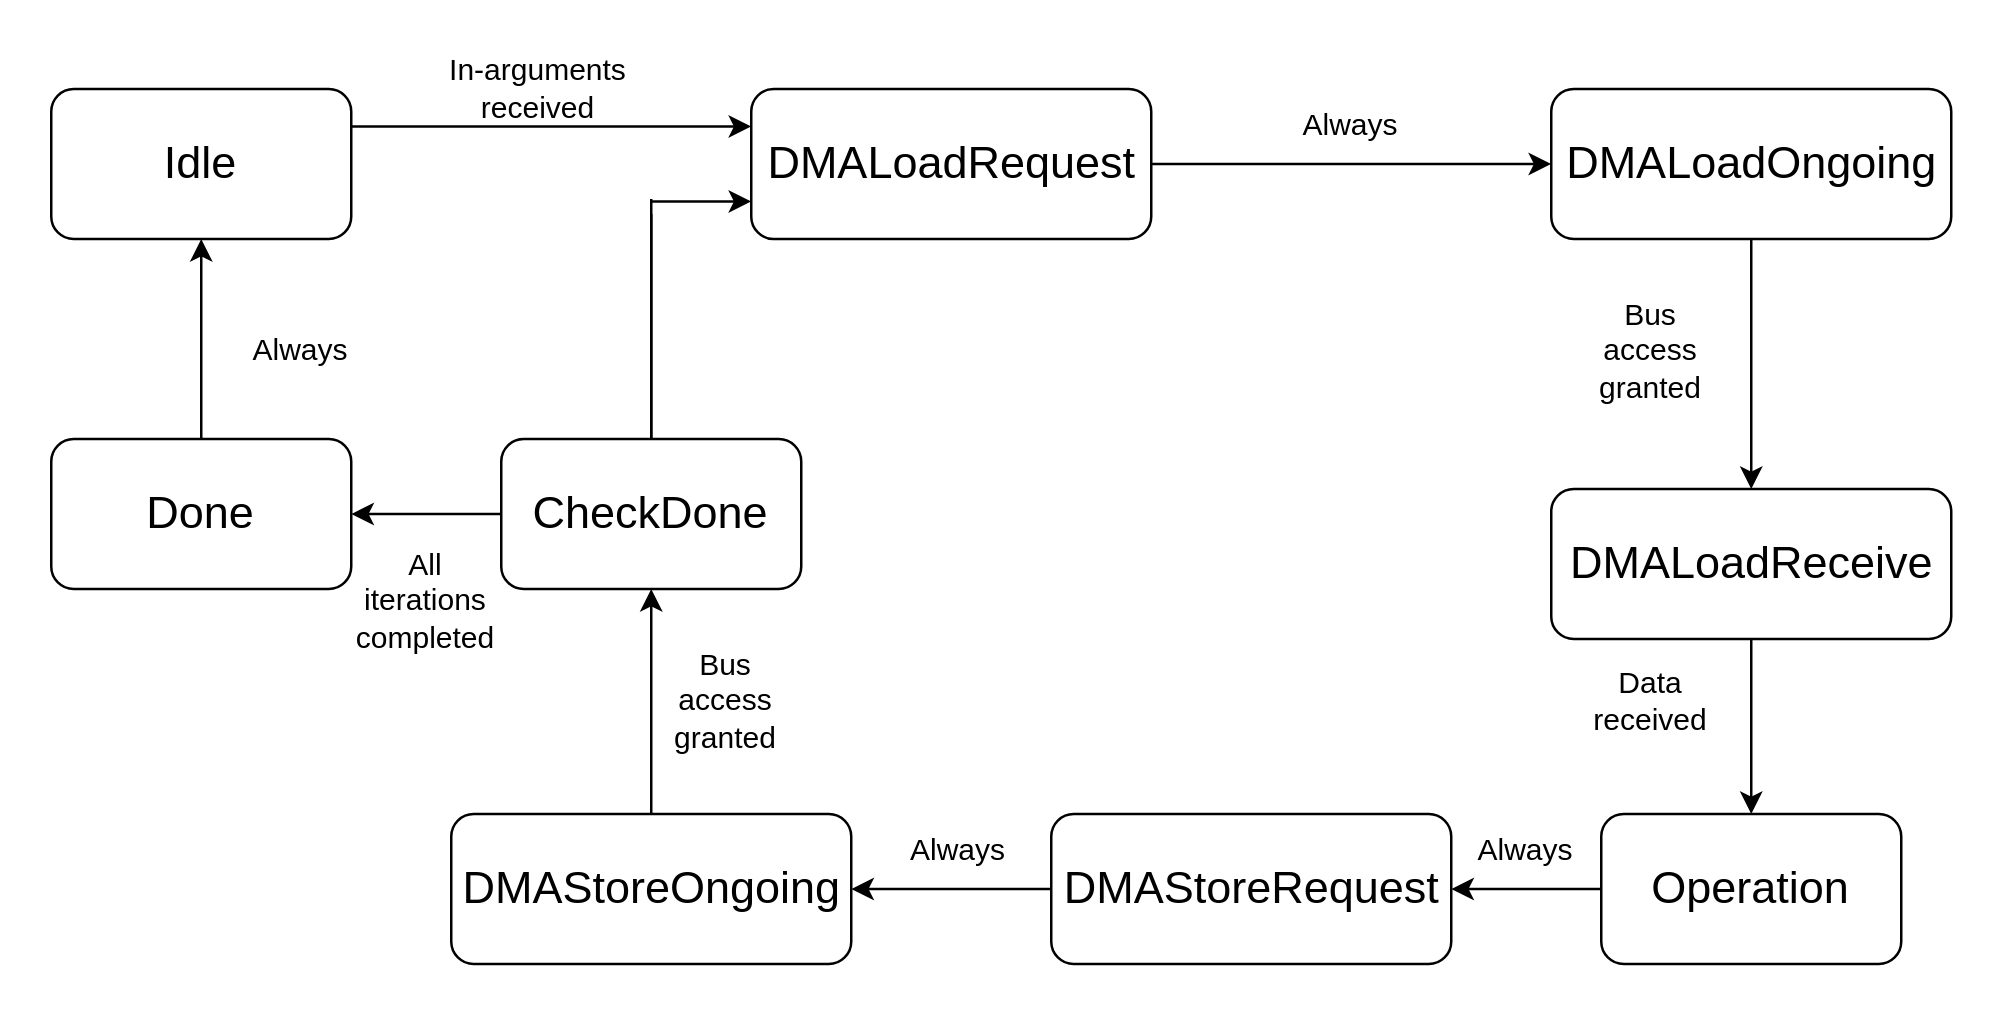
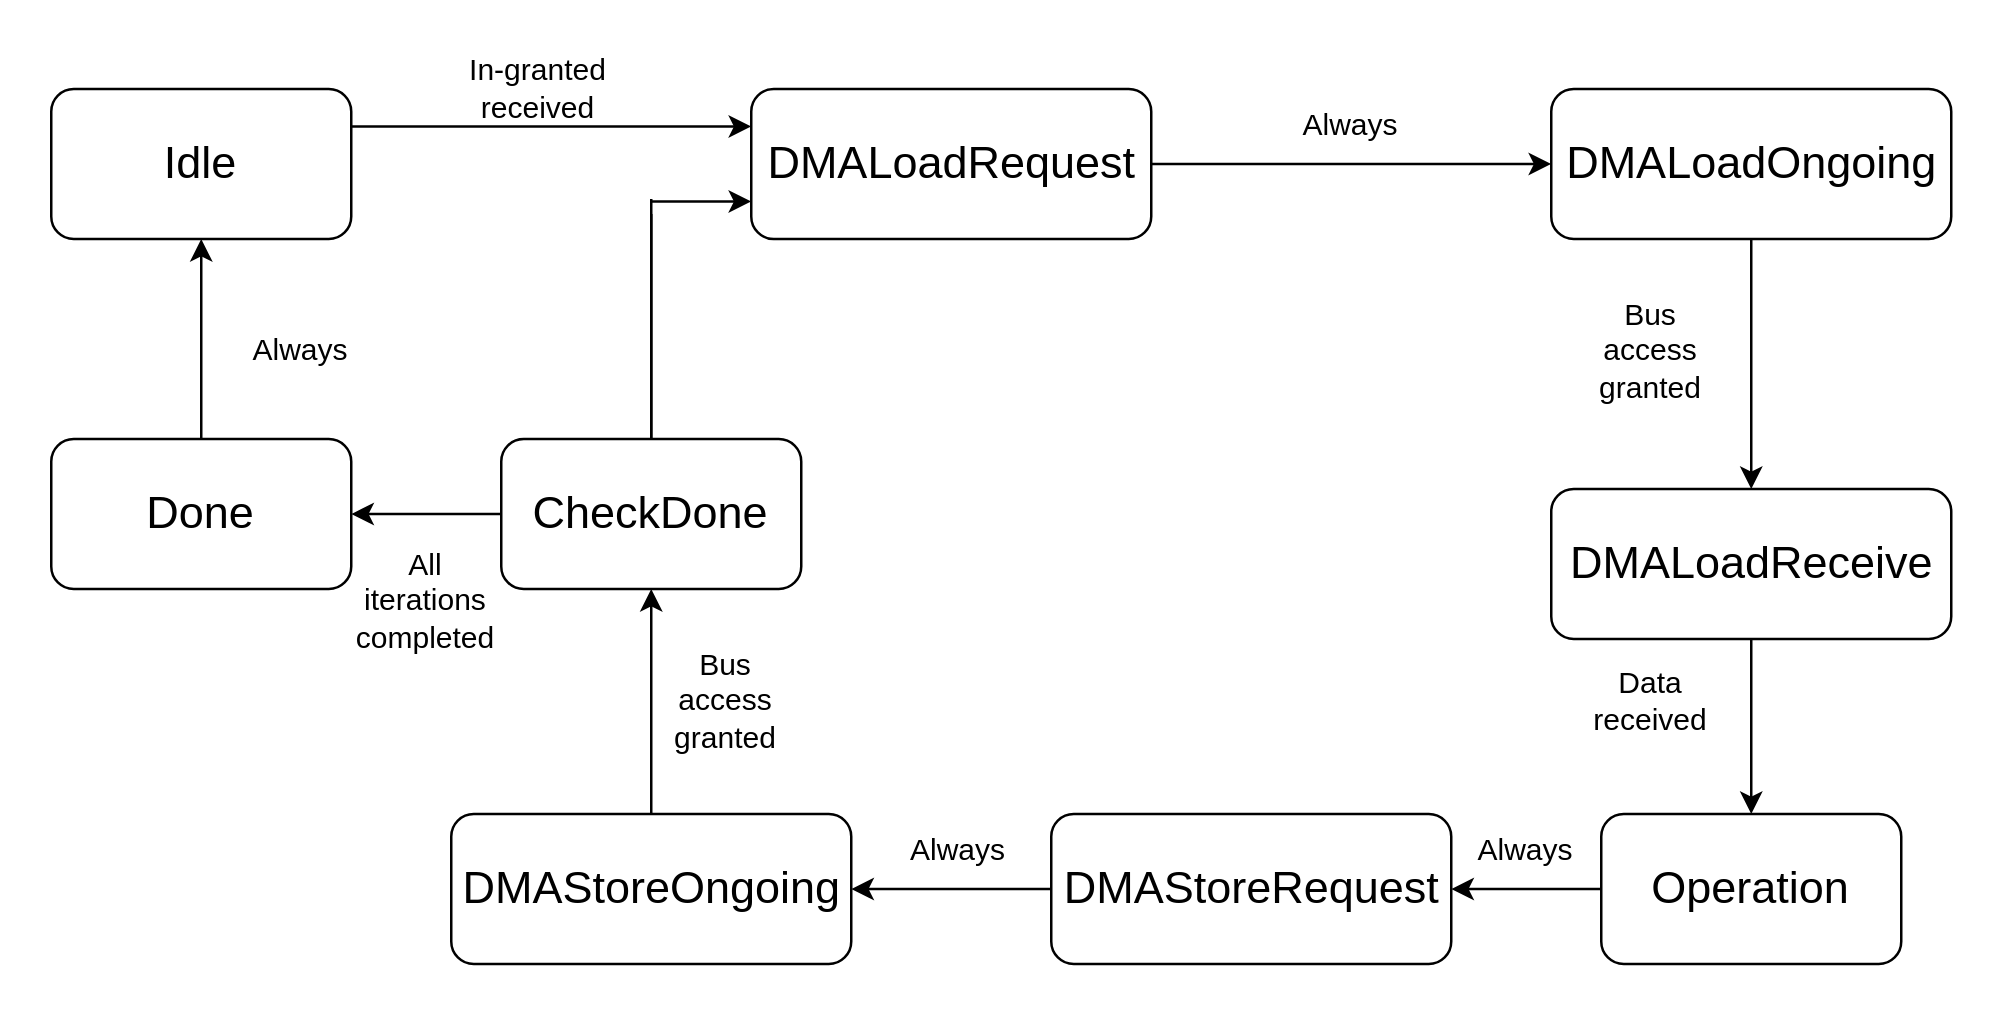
(539, 89) -> (539, 89)
